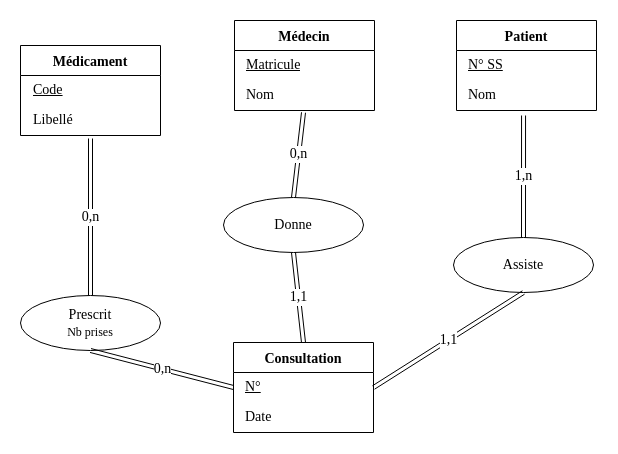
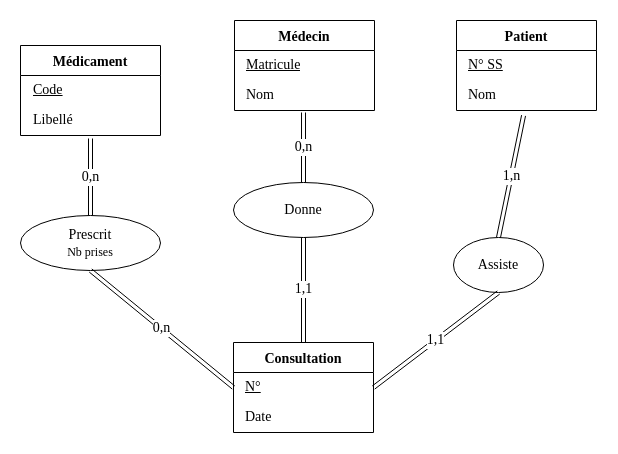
(294, 225) -> (304, 210)
(524, 265) -> (499, 265)
(91, 323) -> (91, 243)
